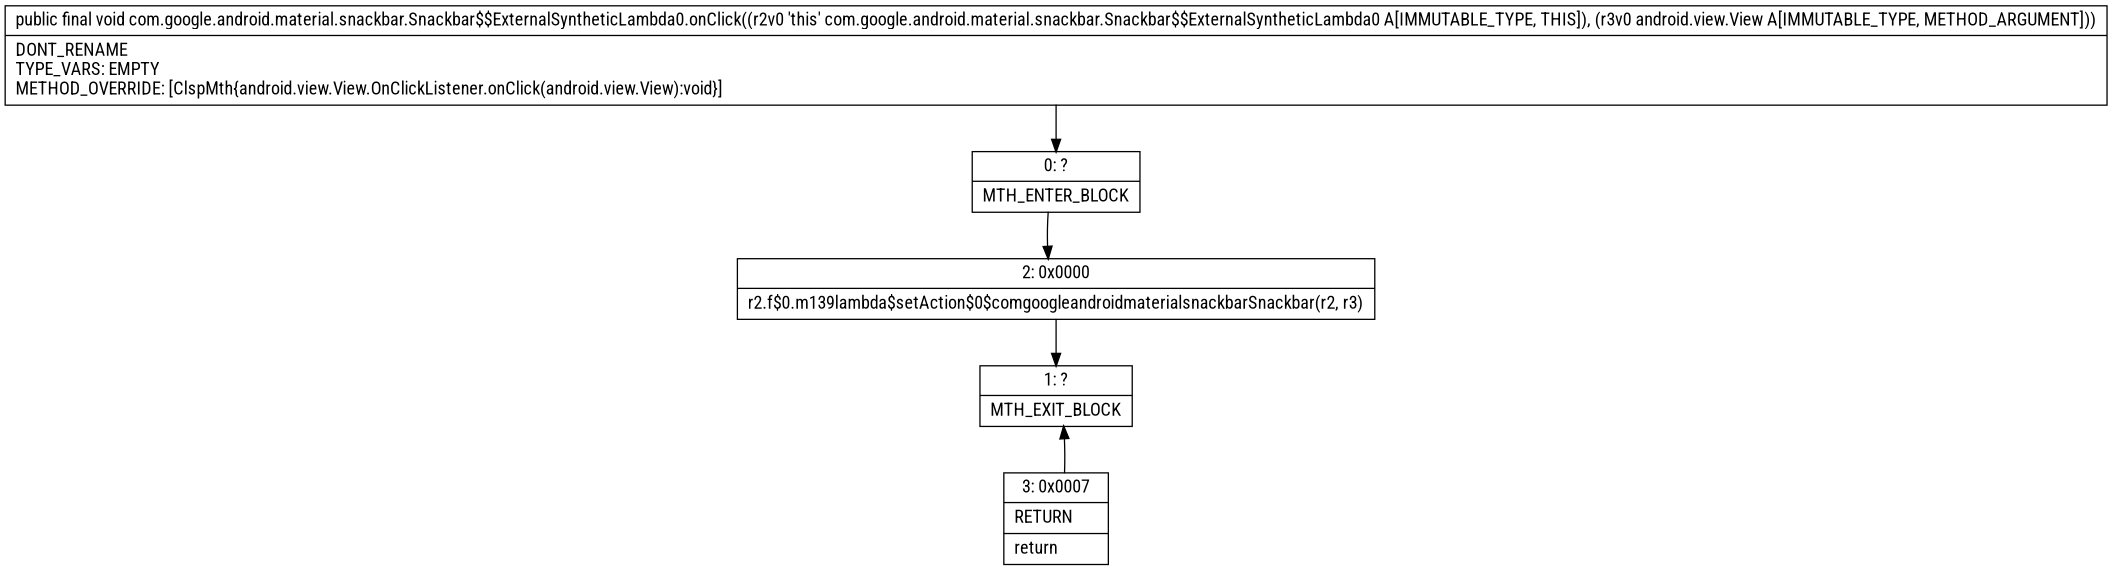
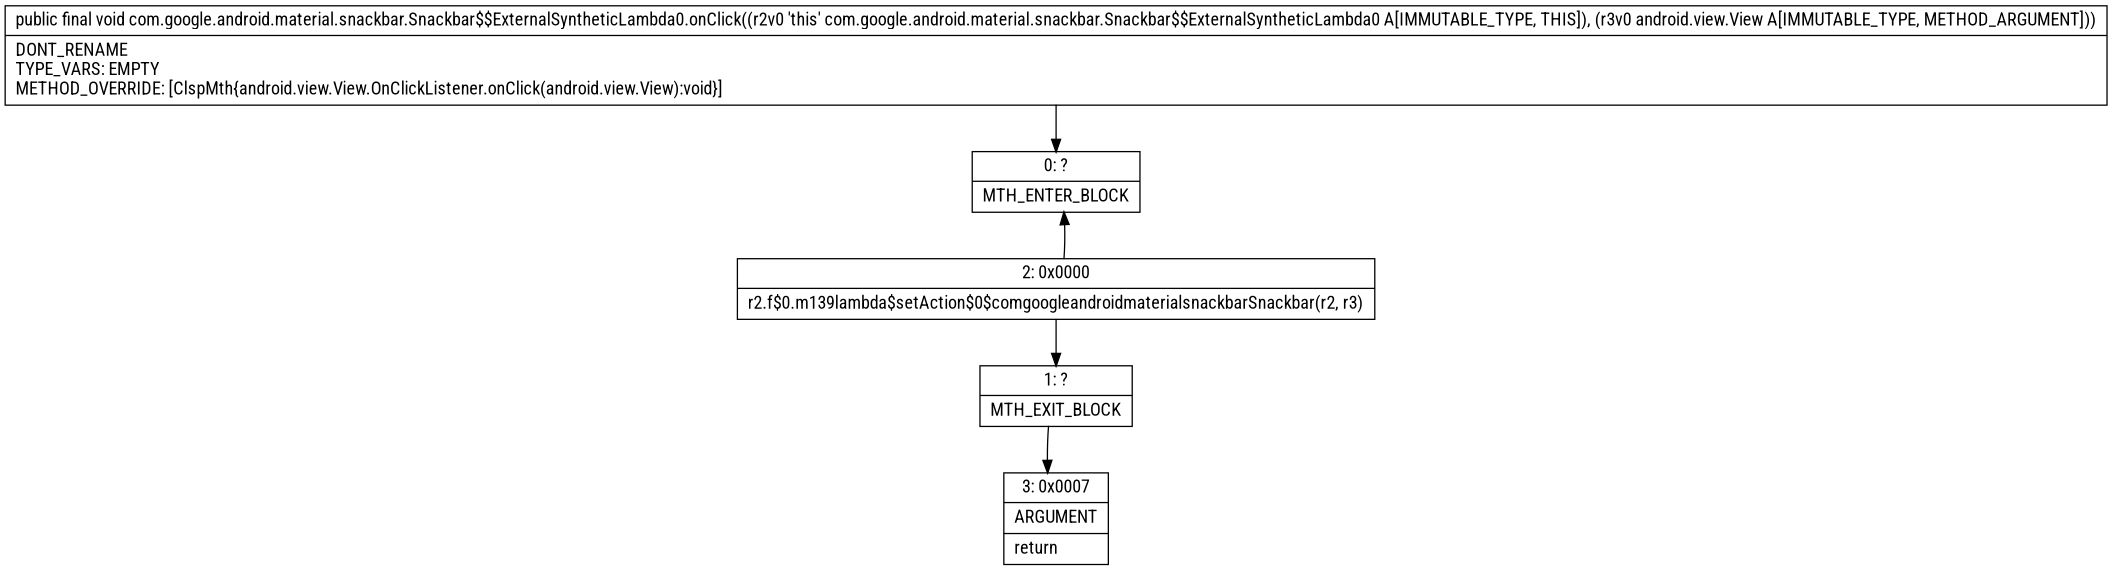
(1047, 229) -> (1065, 242)
(1065, 456) -> (1048, 443)
(1044, 517) -> (1056, 517)
